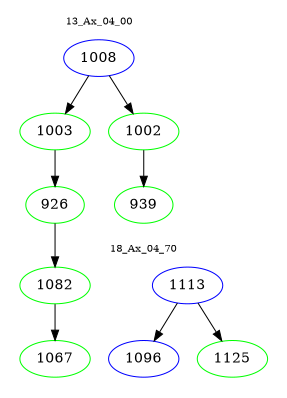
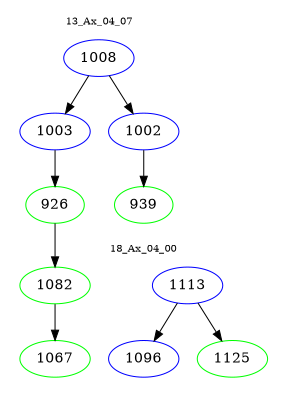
(99, 22) -> (99, 22)
(55, 132) -> (55, 132)
(144, 132) -> (144, 132)
(144, 249) -> (144, 249)
